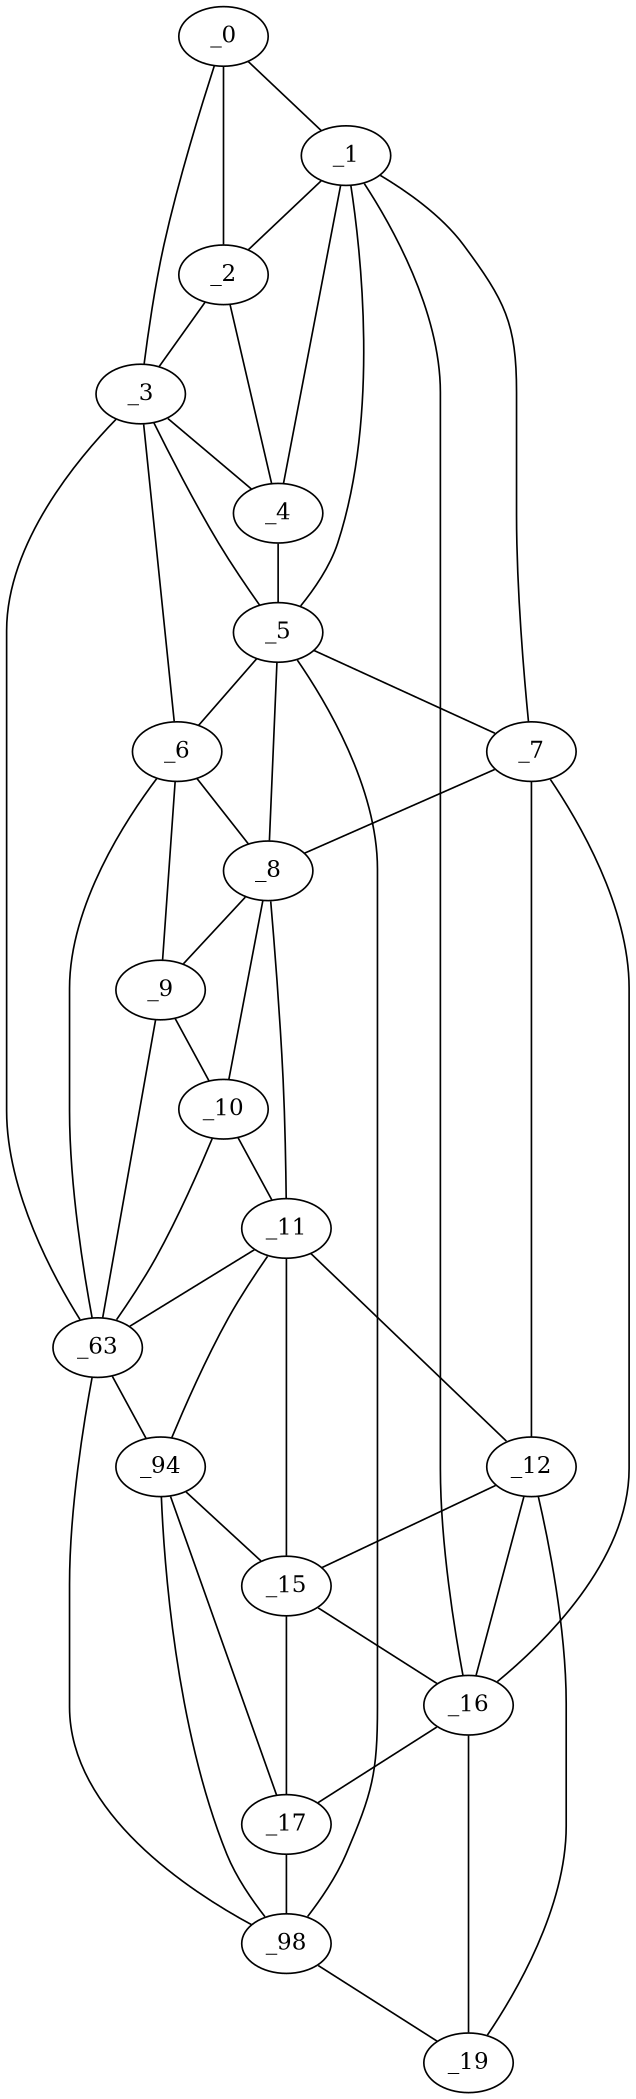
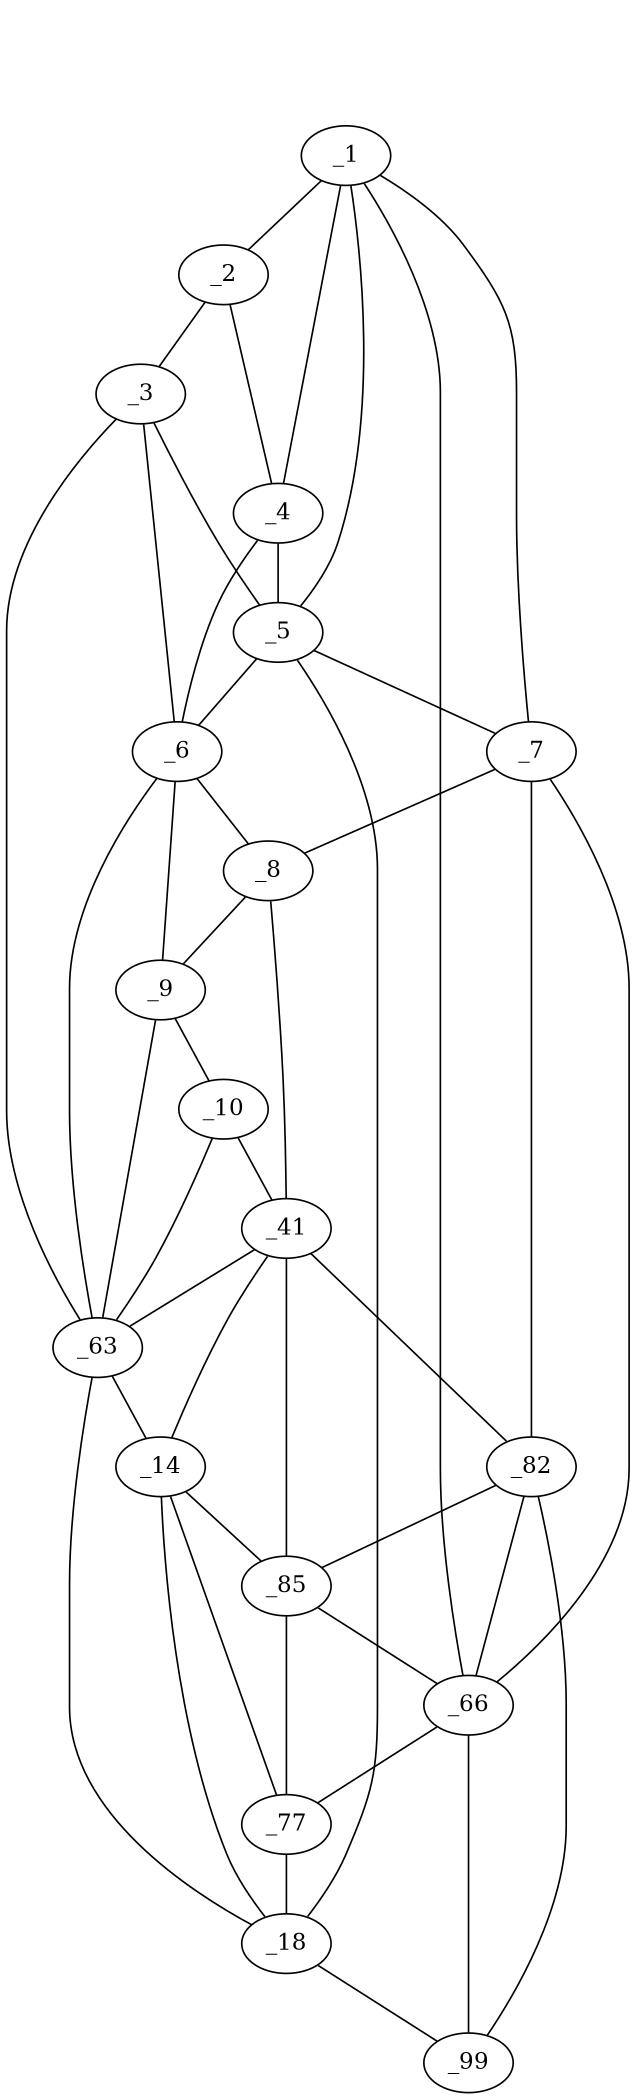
(224, 36) -> none
(210, 454) -> (209, 626)
(273, 752) -> none
(246, 990) -> none
(286, 1228) -> (286, 1228)
(161, 1467) -> (161, 1467)
(531, 1467) -> (531, 1467)
(286, 1586) -> (286, 1586)
(469, 1705) -> (469, 1705)
(286, 1824) -> (286, 1824)
(286, 1944) -> (286, 1944)
(469, 2063) -> (469, 2063)
